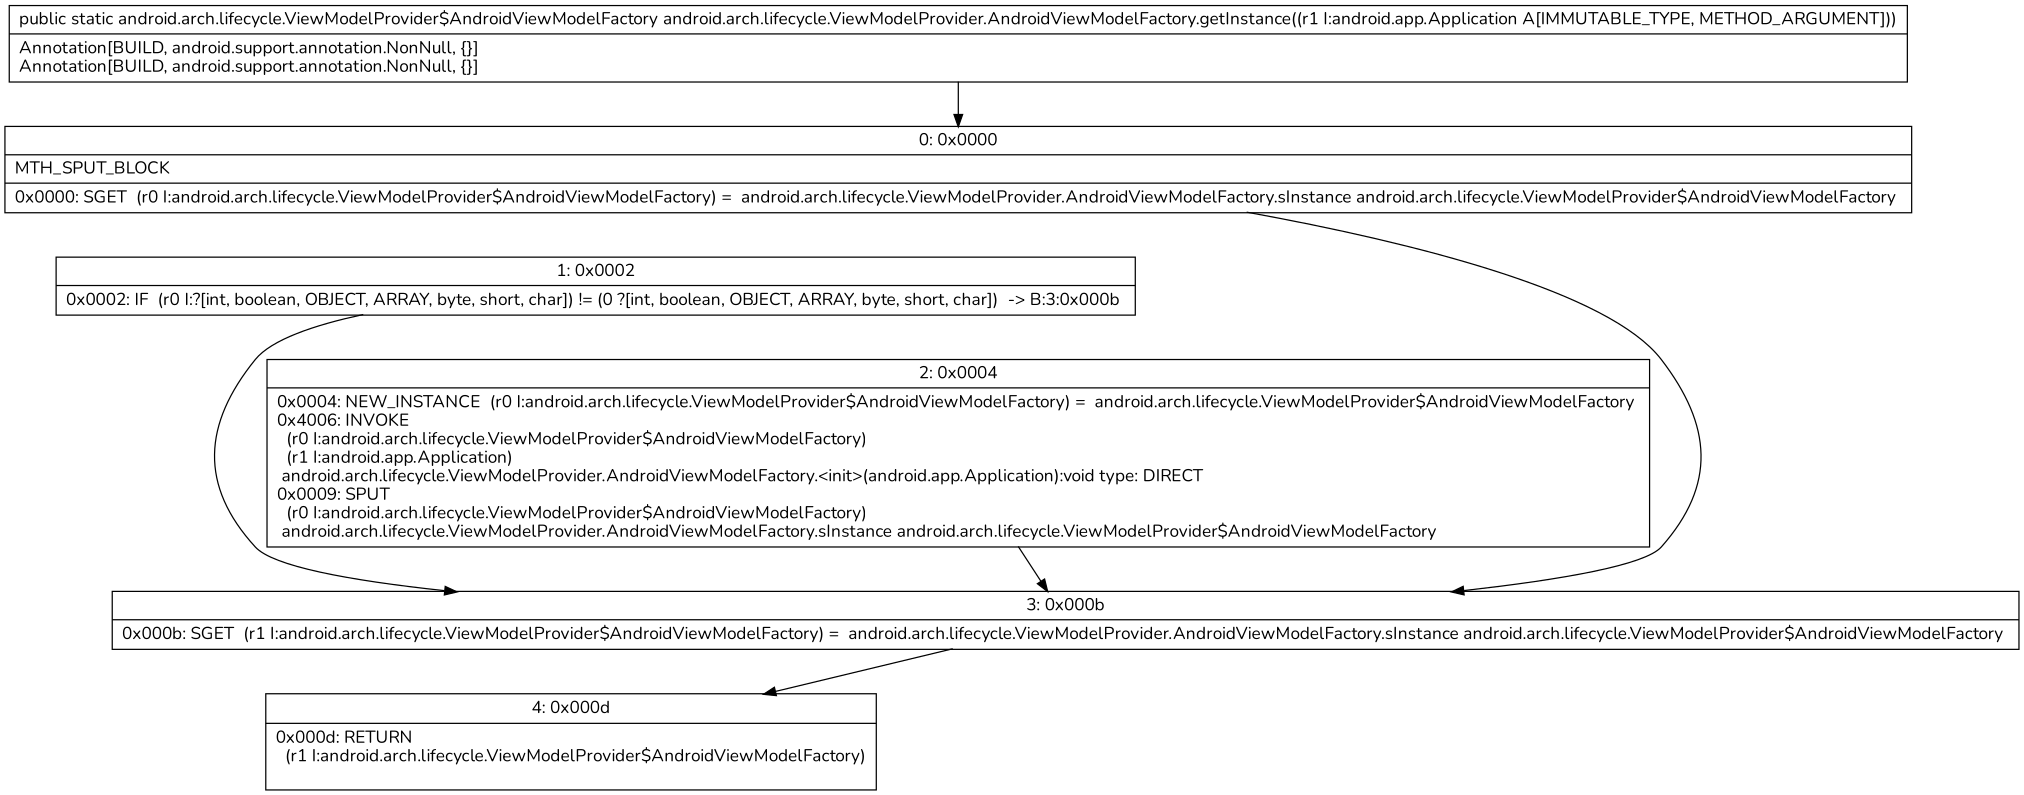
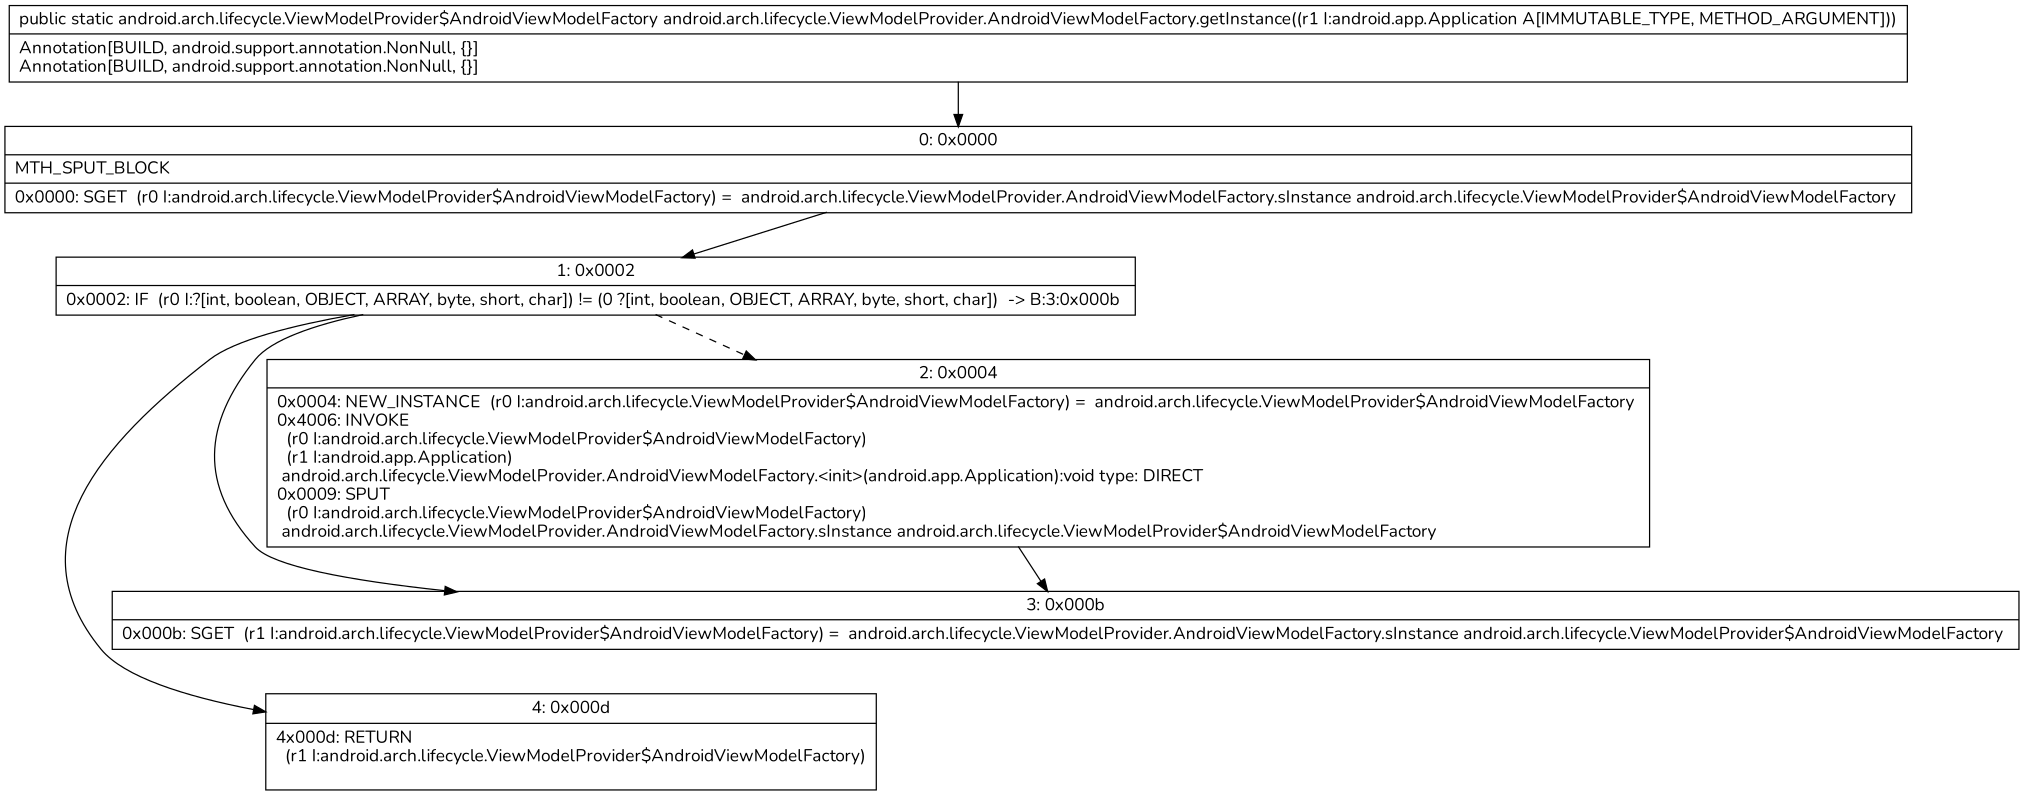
none -> (700, 335)
(1649, 348) -> (760, 233)
(864, 670) -> (85, 492)
(349, 738) -> (349, 738)
